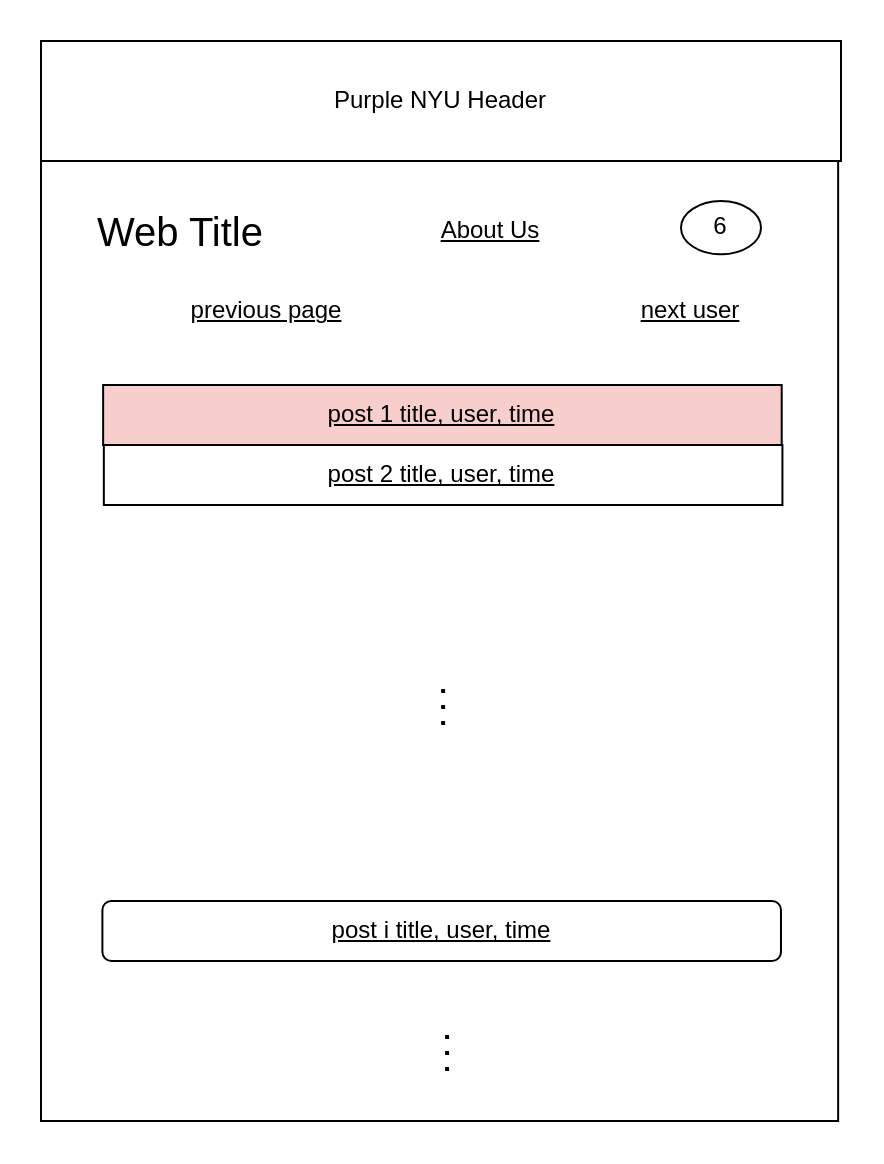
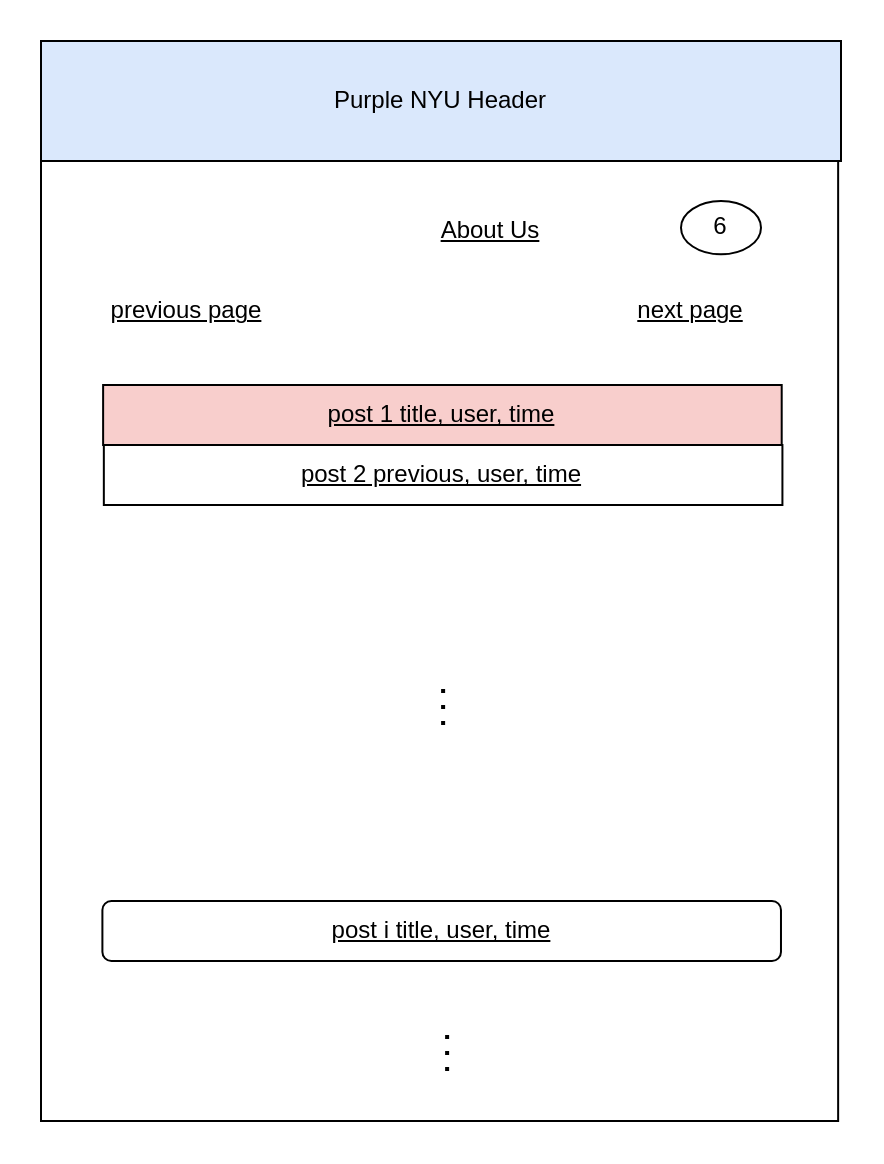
(441, 101) -> (441, 101)
(181, 231) -> none
(267, 311) -> (187, 311)
(691, 311) -> (691, 311)
(442, 475) -> (442, 475)
